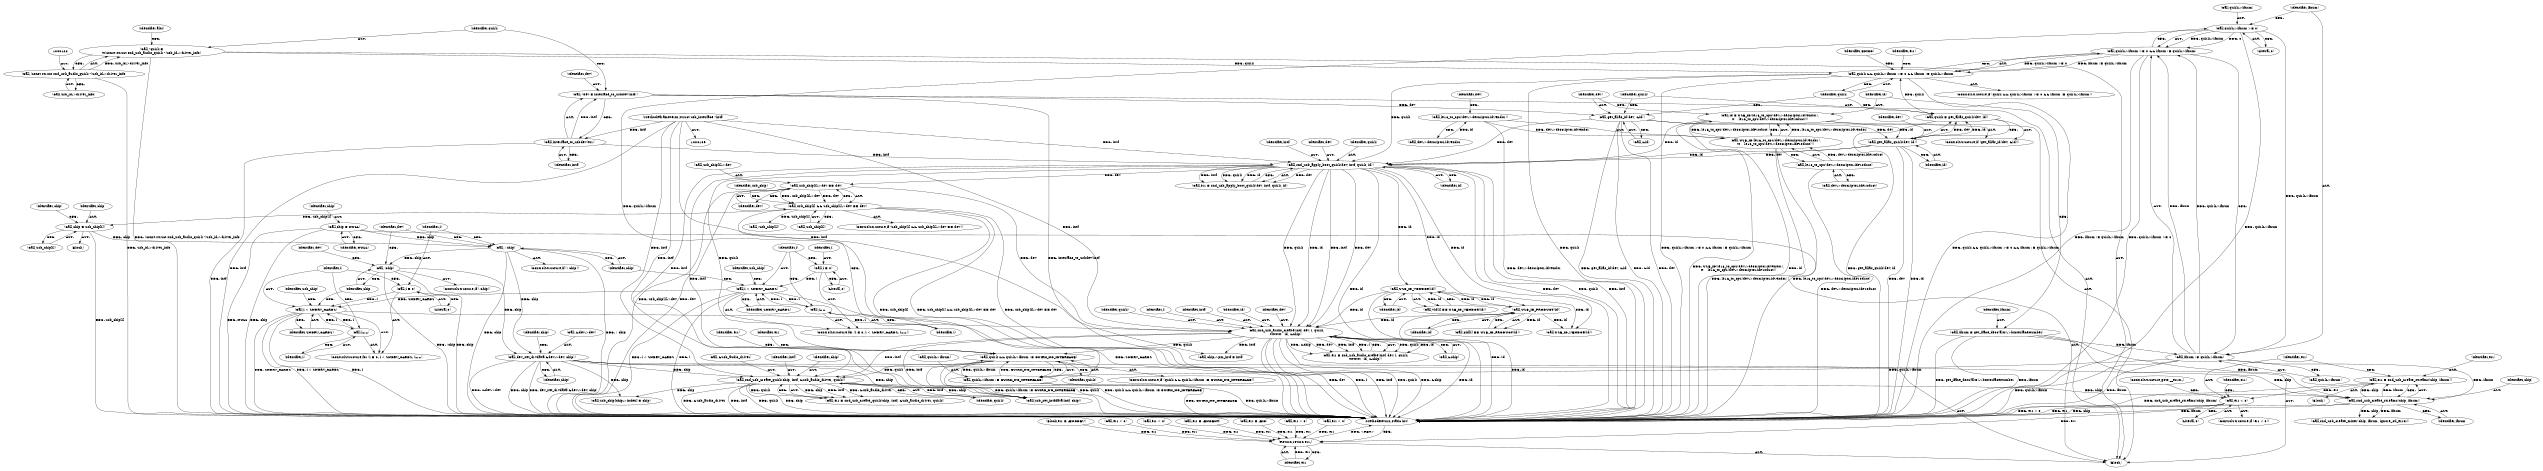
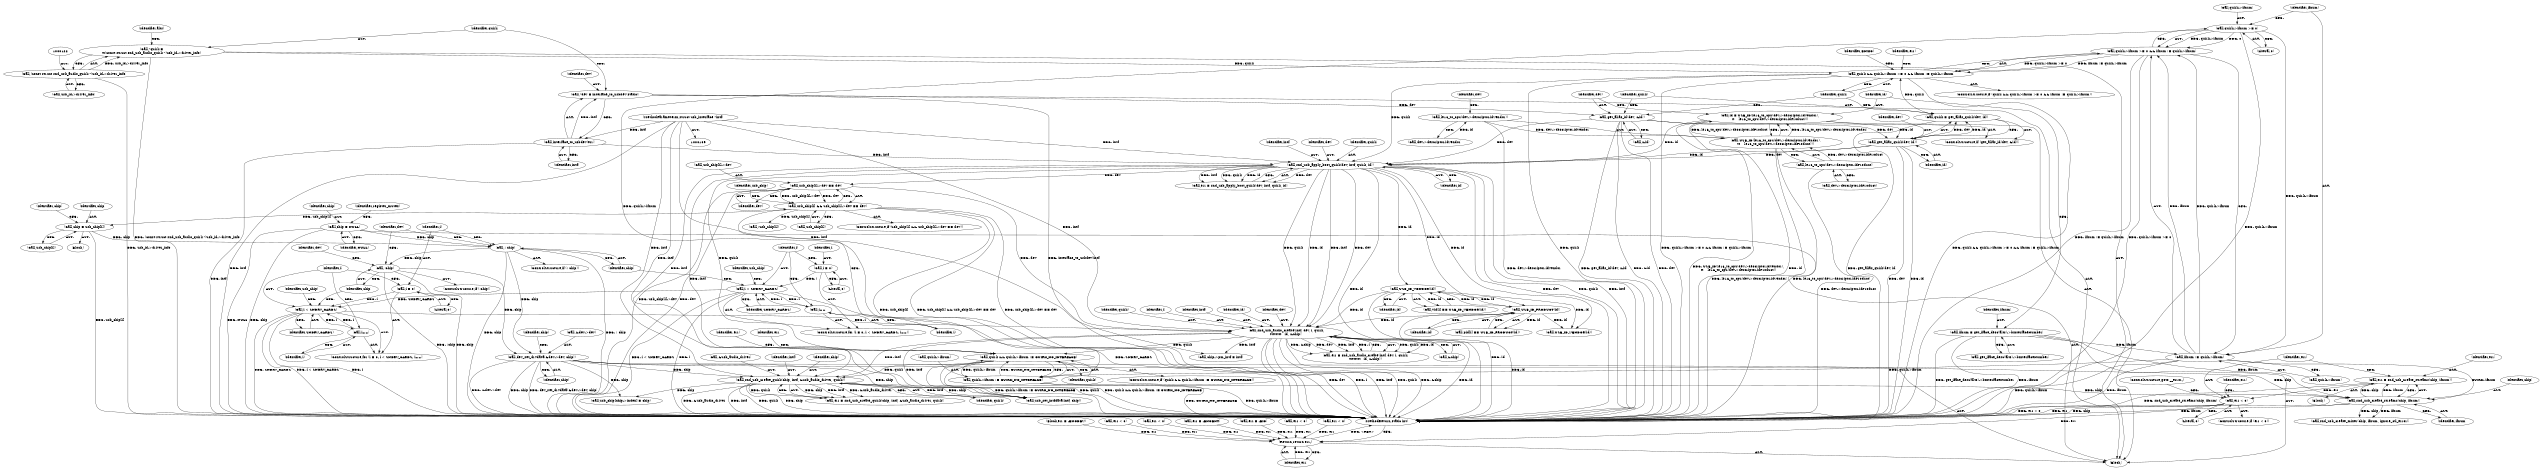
(605, 95) -> (605, 95)
none -> (378, 206)
none -> (2010, 357)
(2484, 380) -> (2484, 380)
